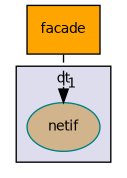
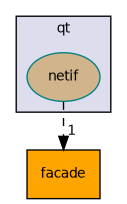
(64, 74) -> (64, 121)
